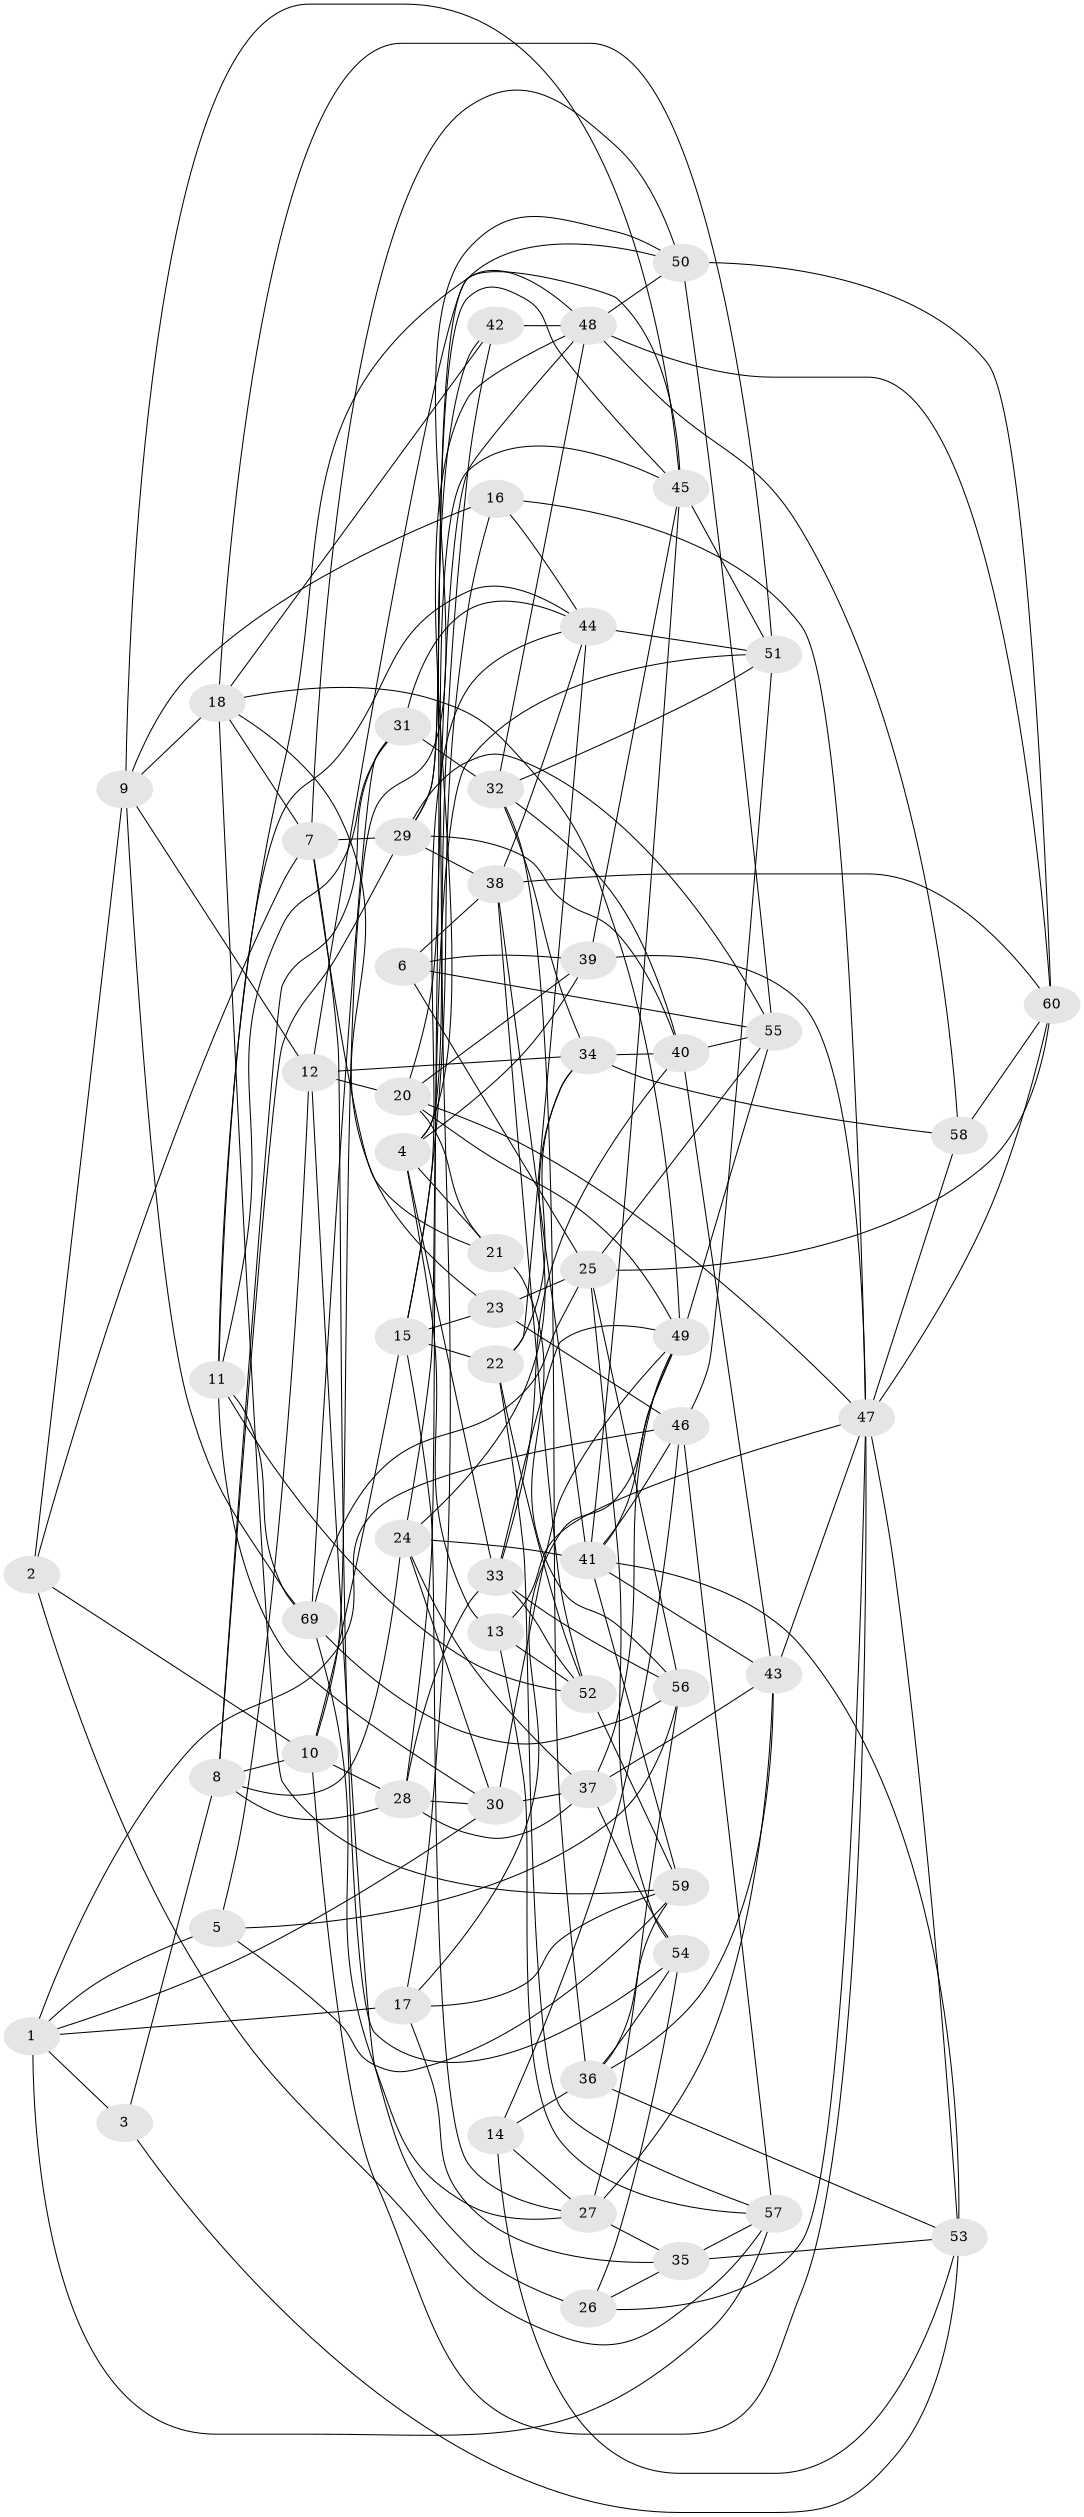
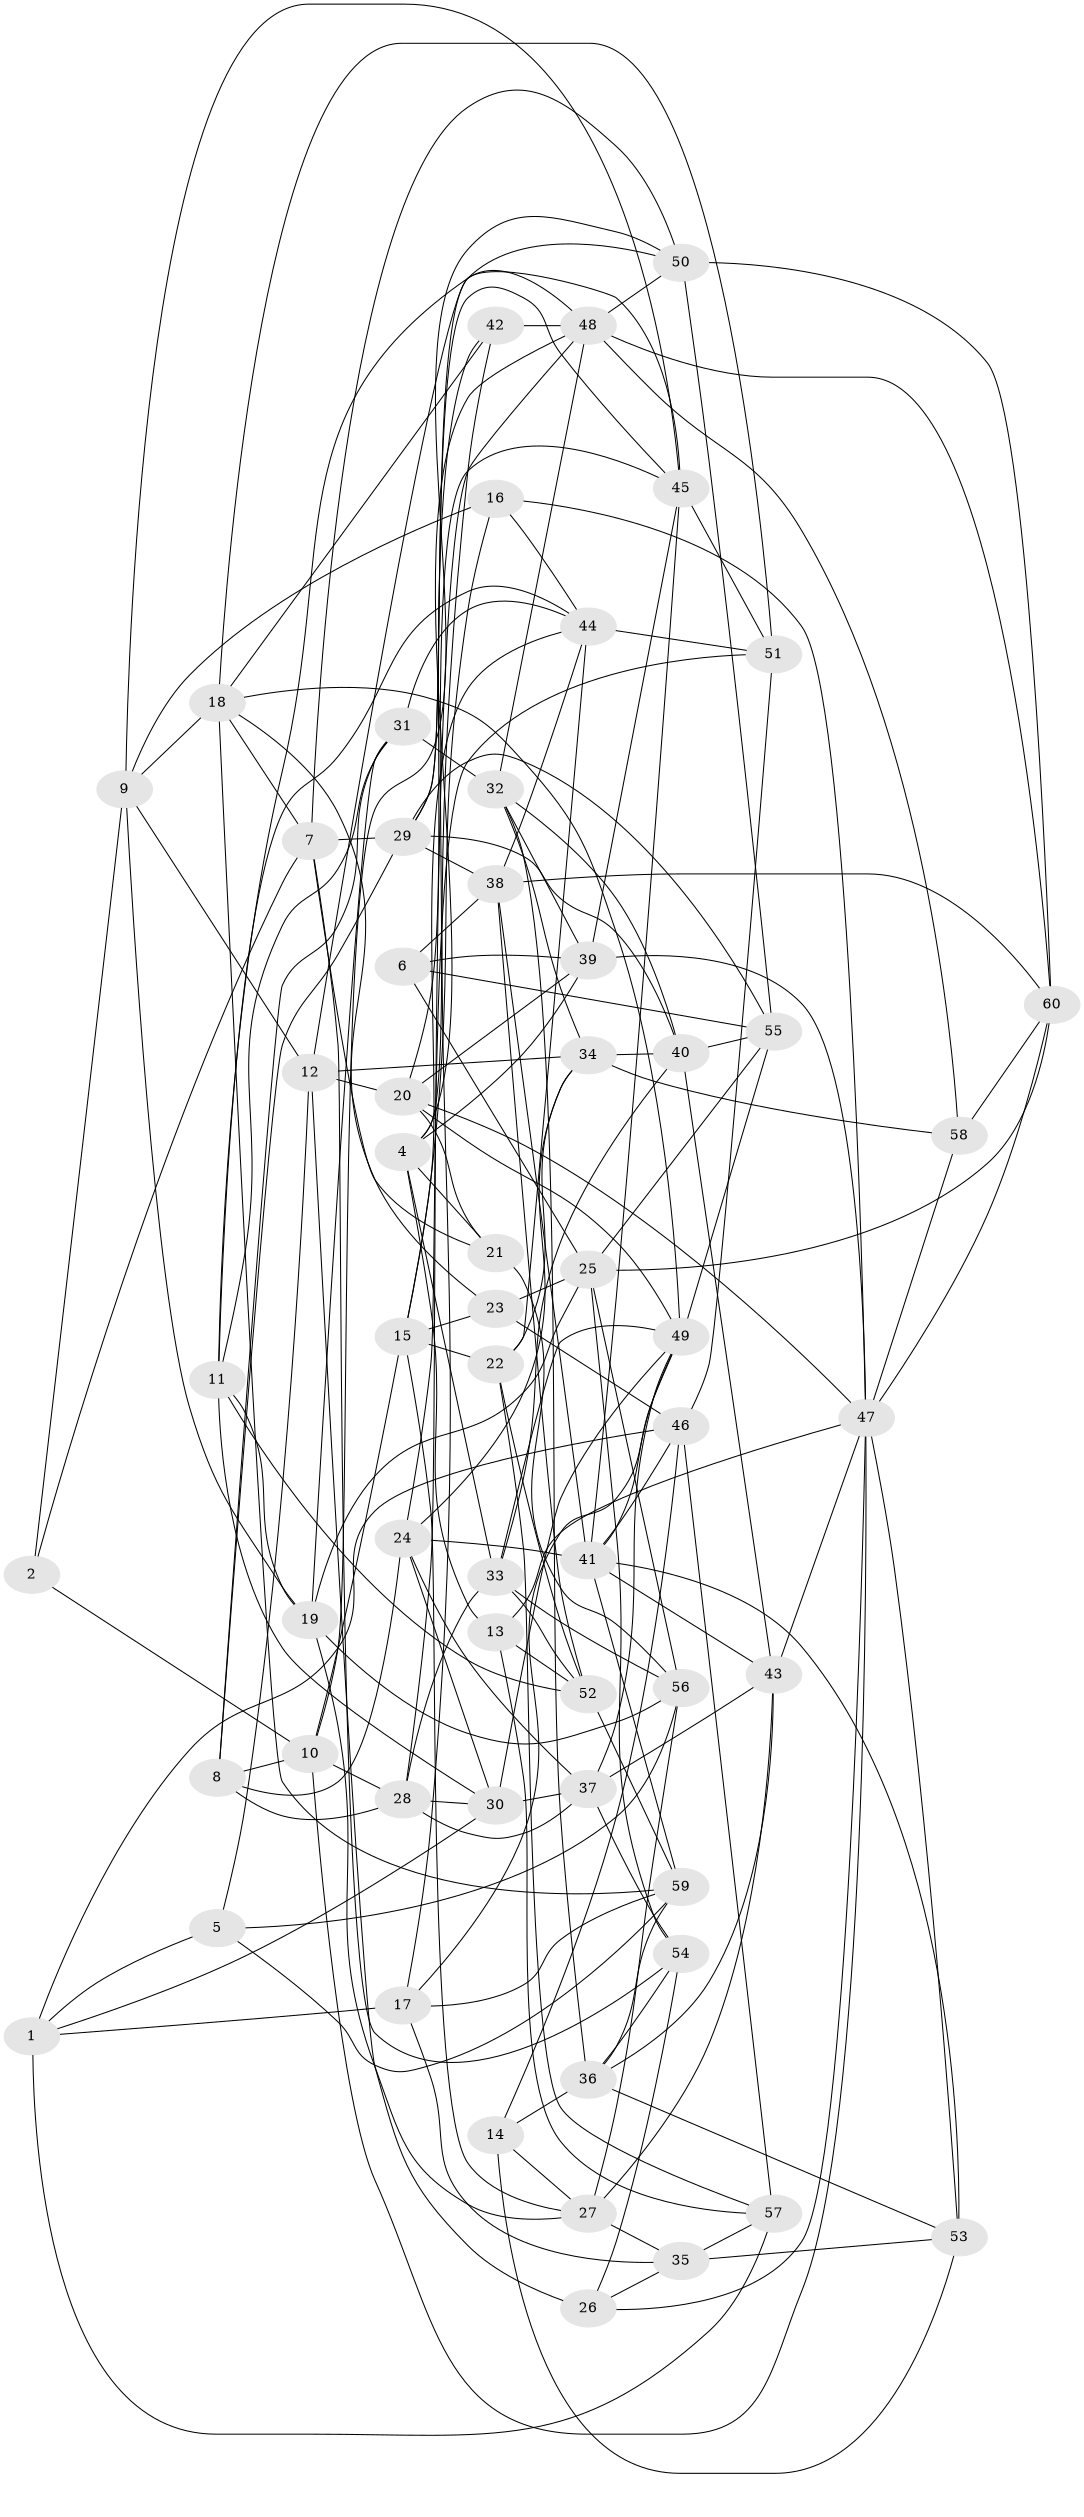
(644, 725) -> (529, 851)
(310, 1620) -> (310, 1620)
(306, 2111) -> none
(125, 2123) -> none
